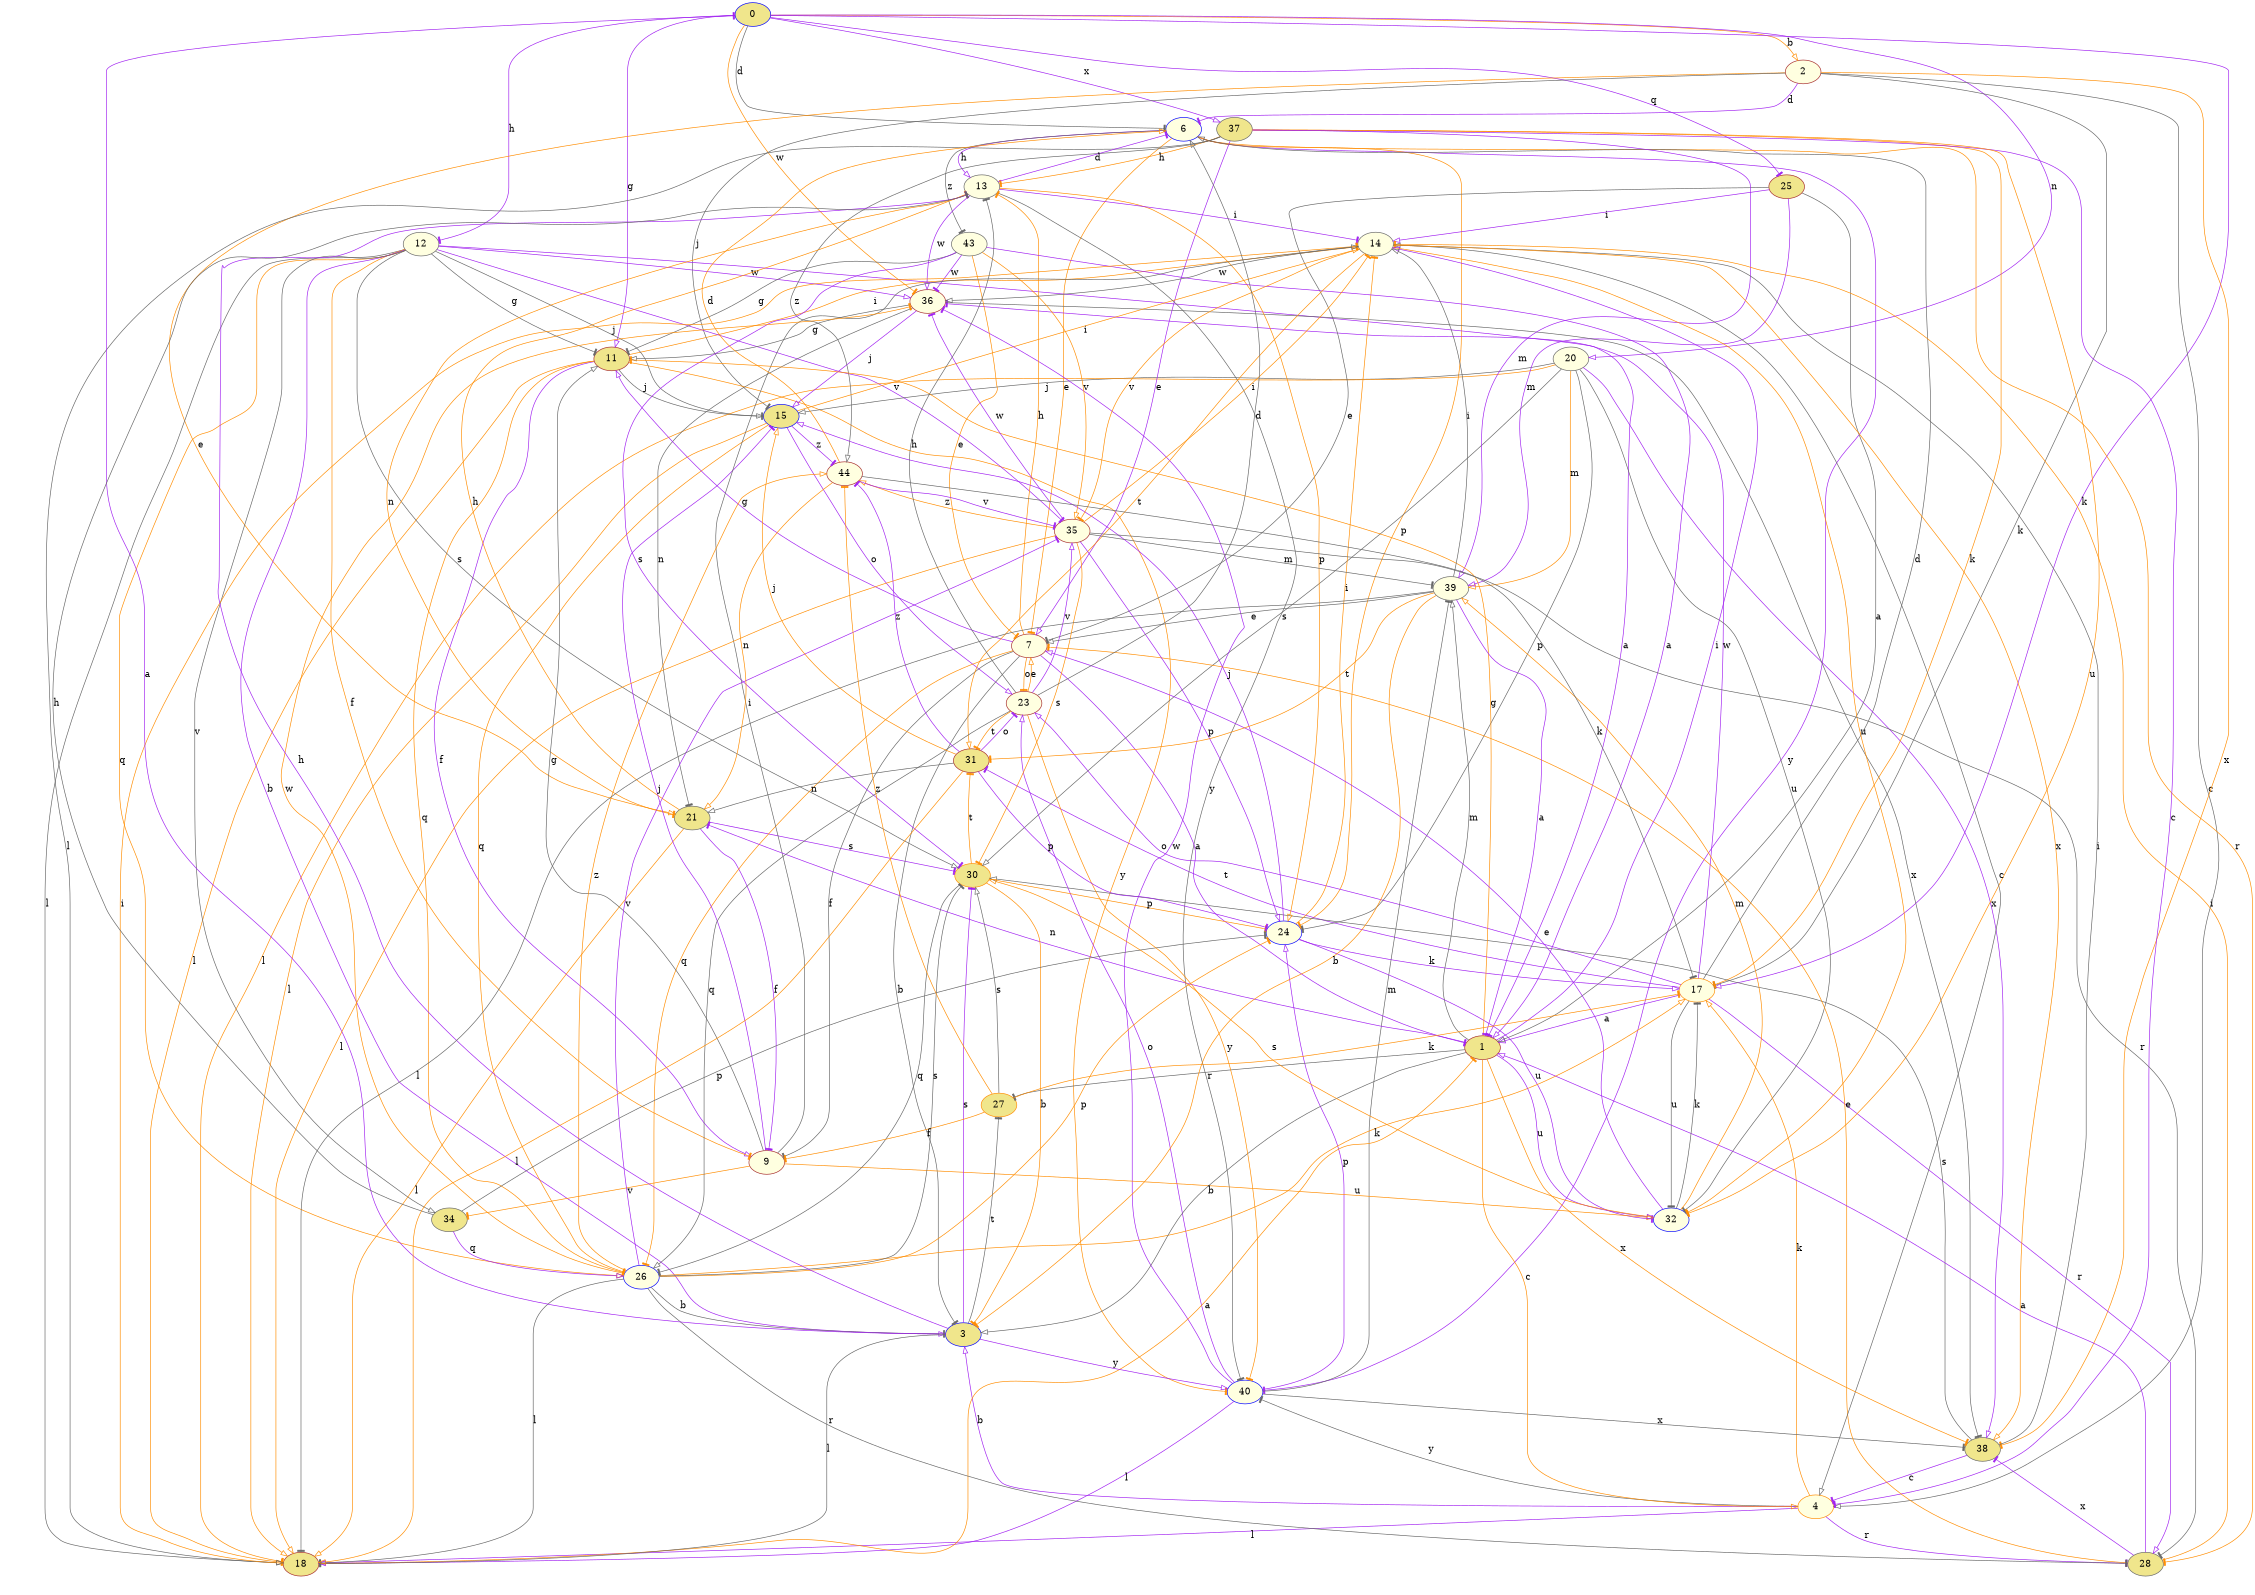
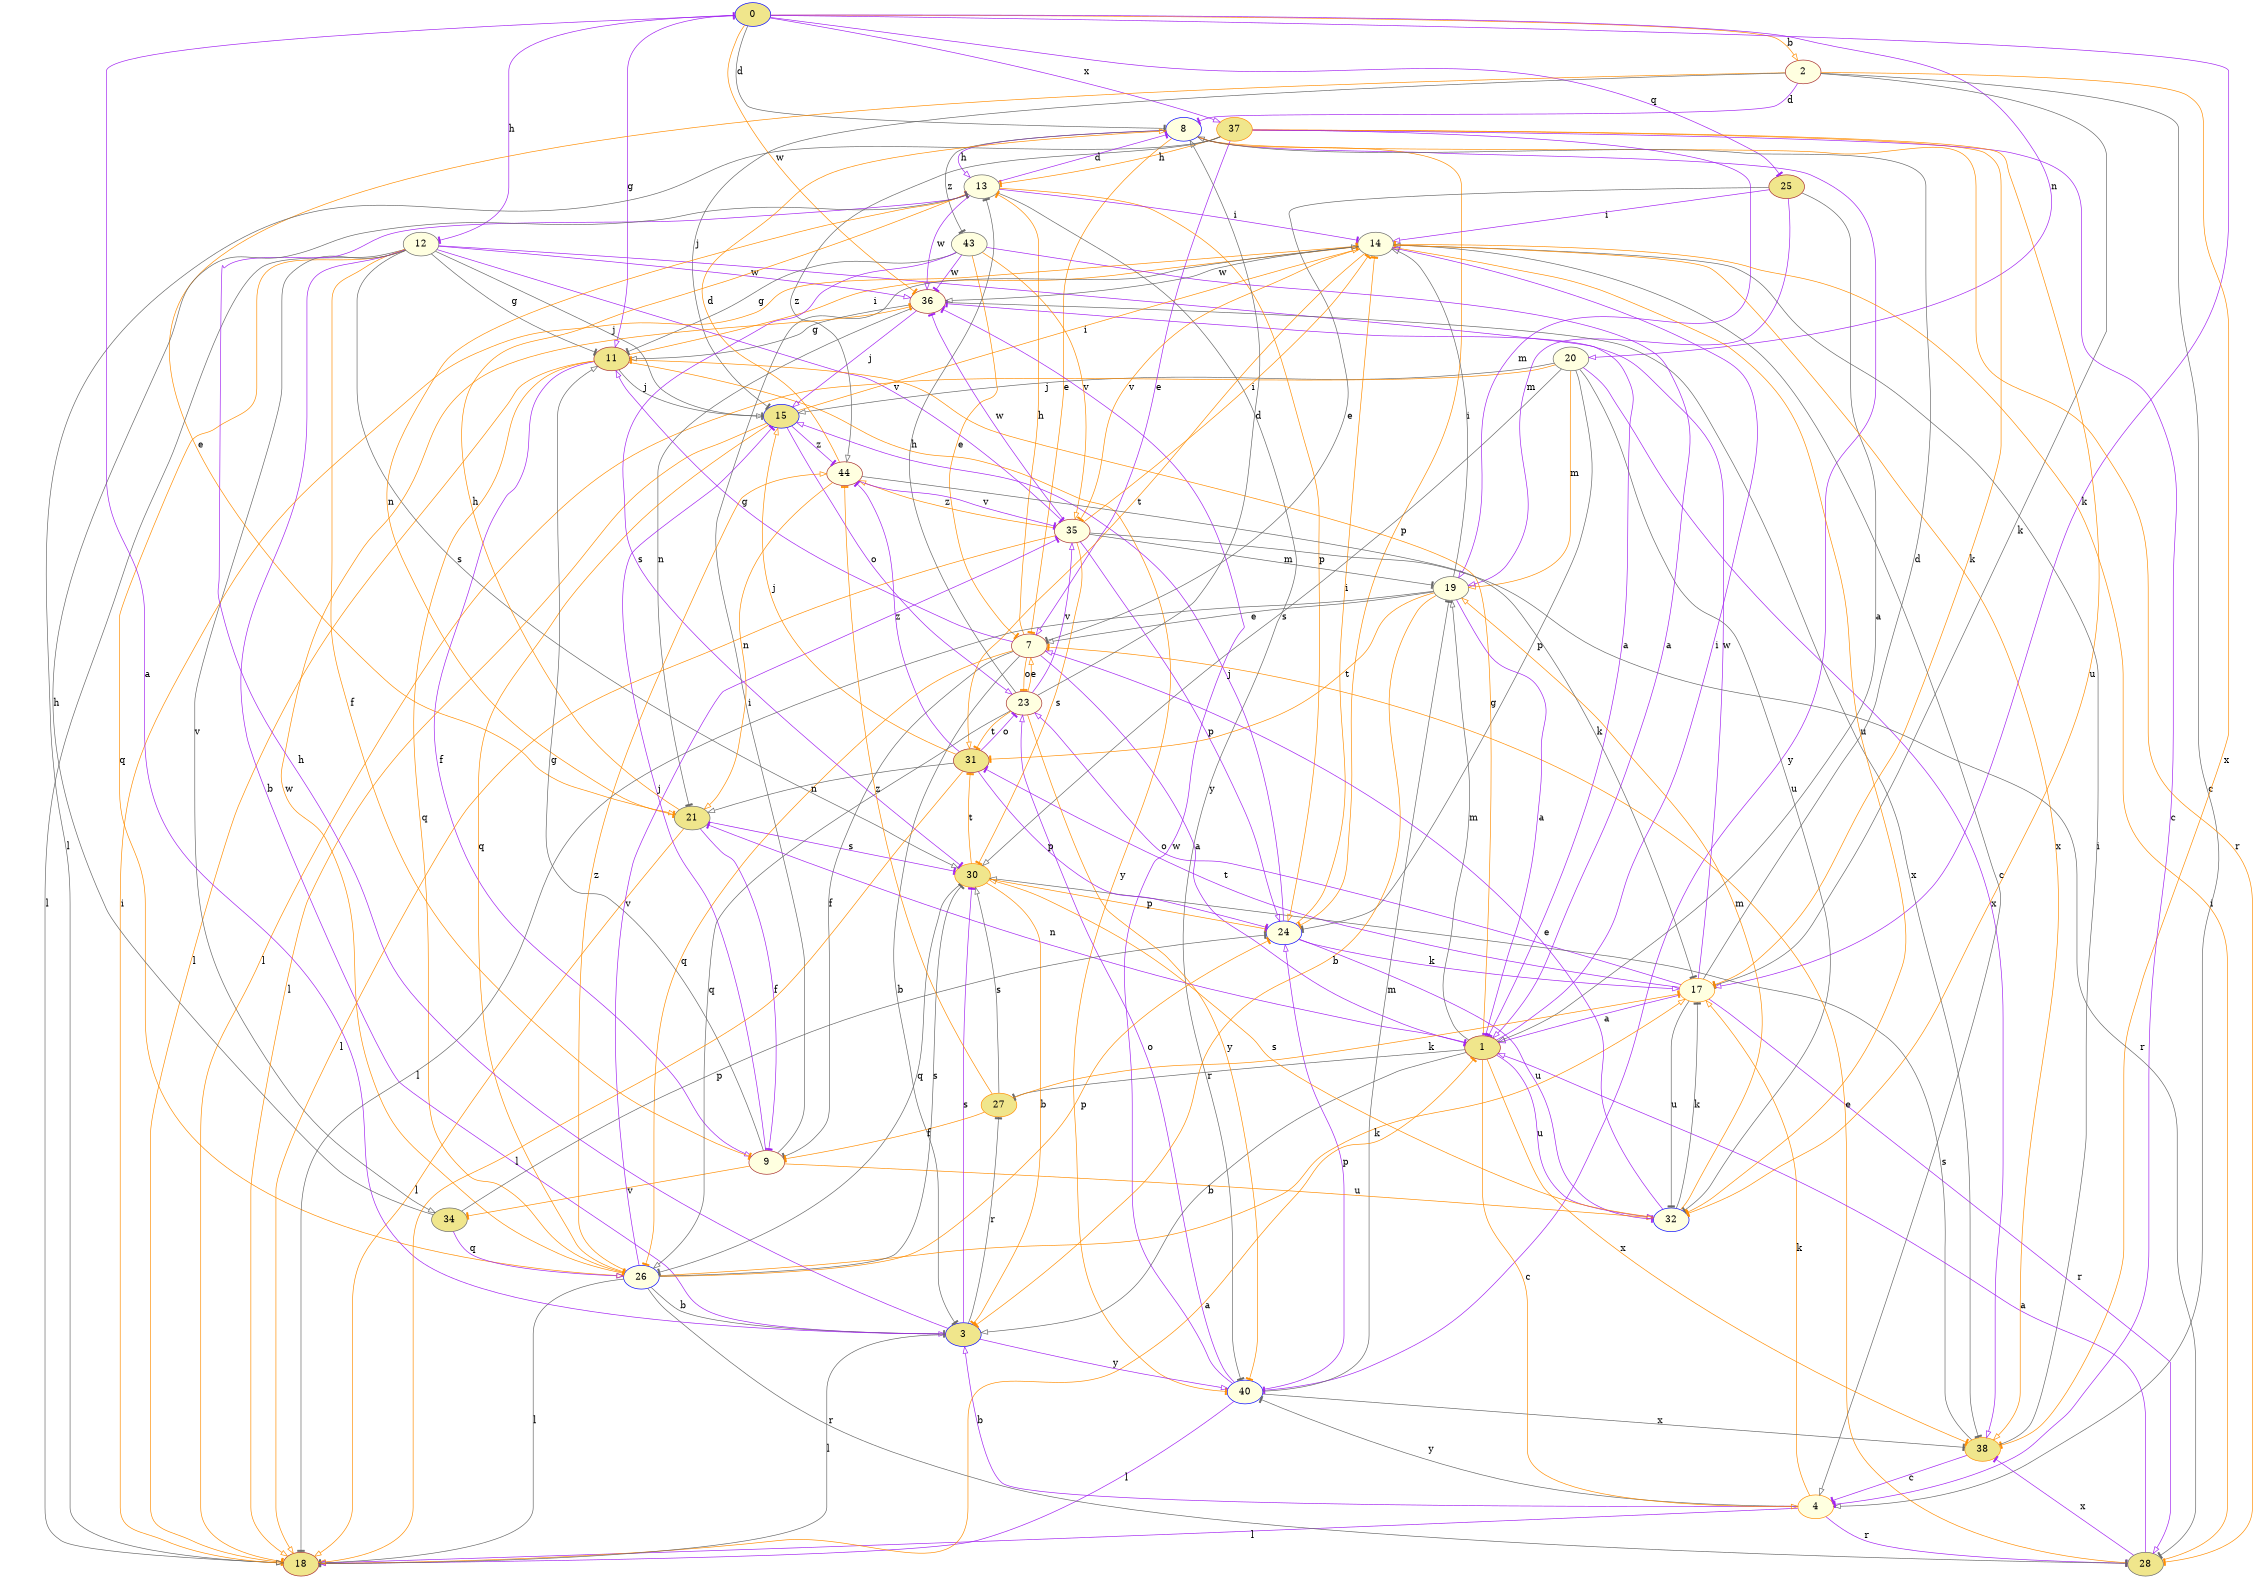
(1184, 129) -> (1184, 129)
(1234, 129) -> (1234, 129)
(1451, 588) -> (1451, 588)
(993, 1220) -> (993, 1220)
(1983, 1449) -> (1983, 1449)
